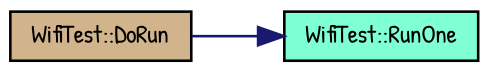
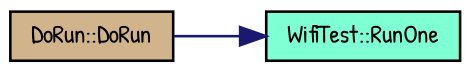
(101, 36) -> (92, 36)
